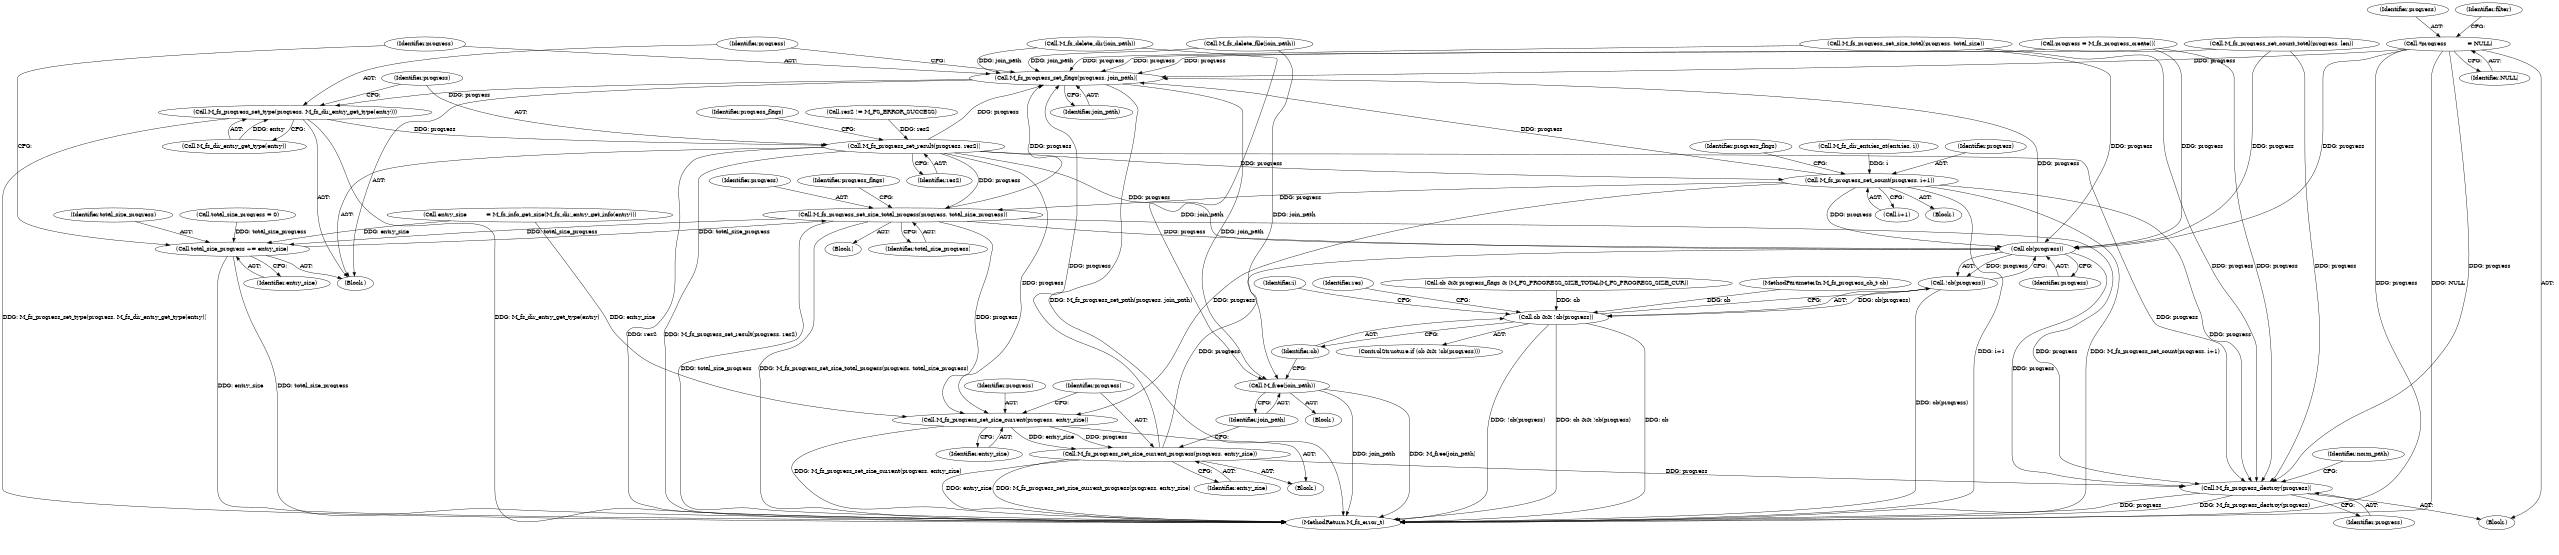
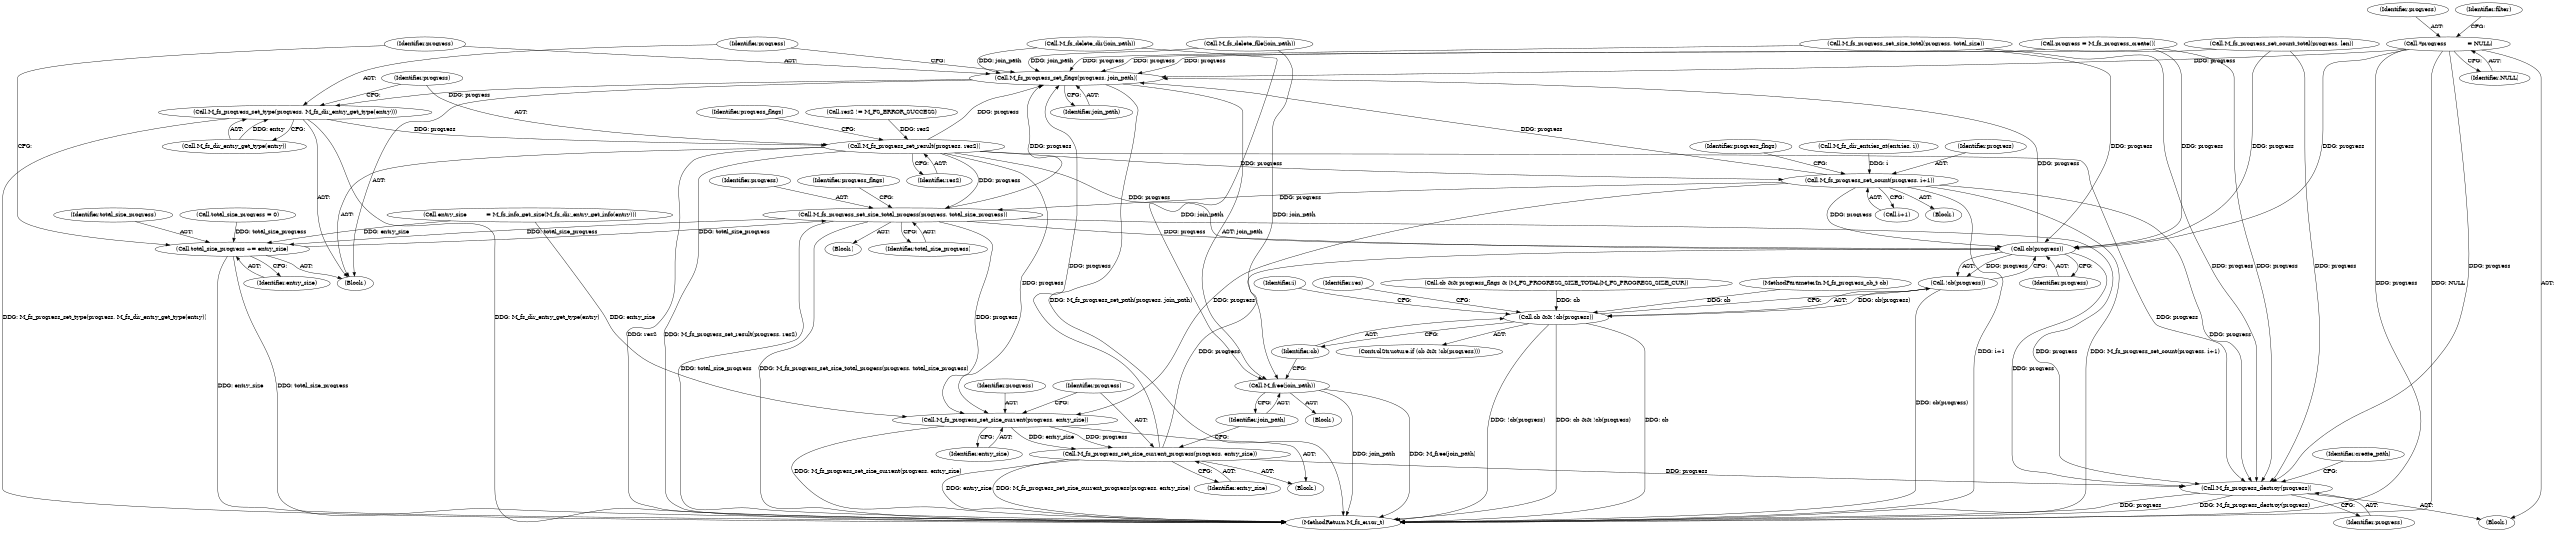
(1242, 232) -> (1242, 232)
(2358, 454) -> (2358, 454)
